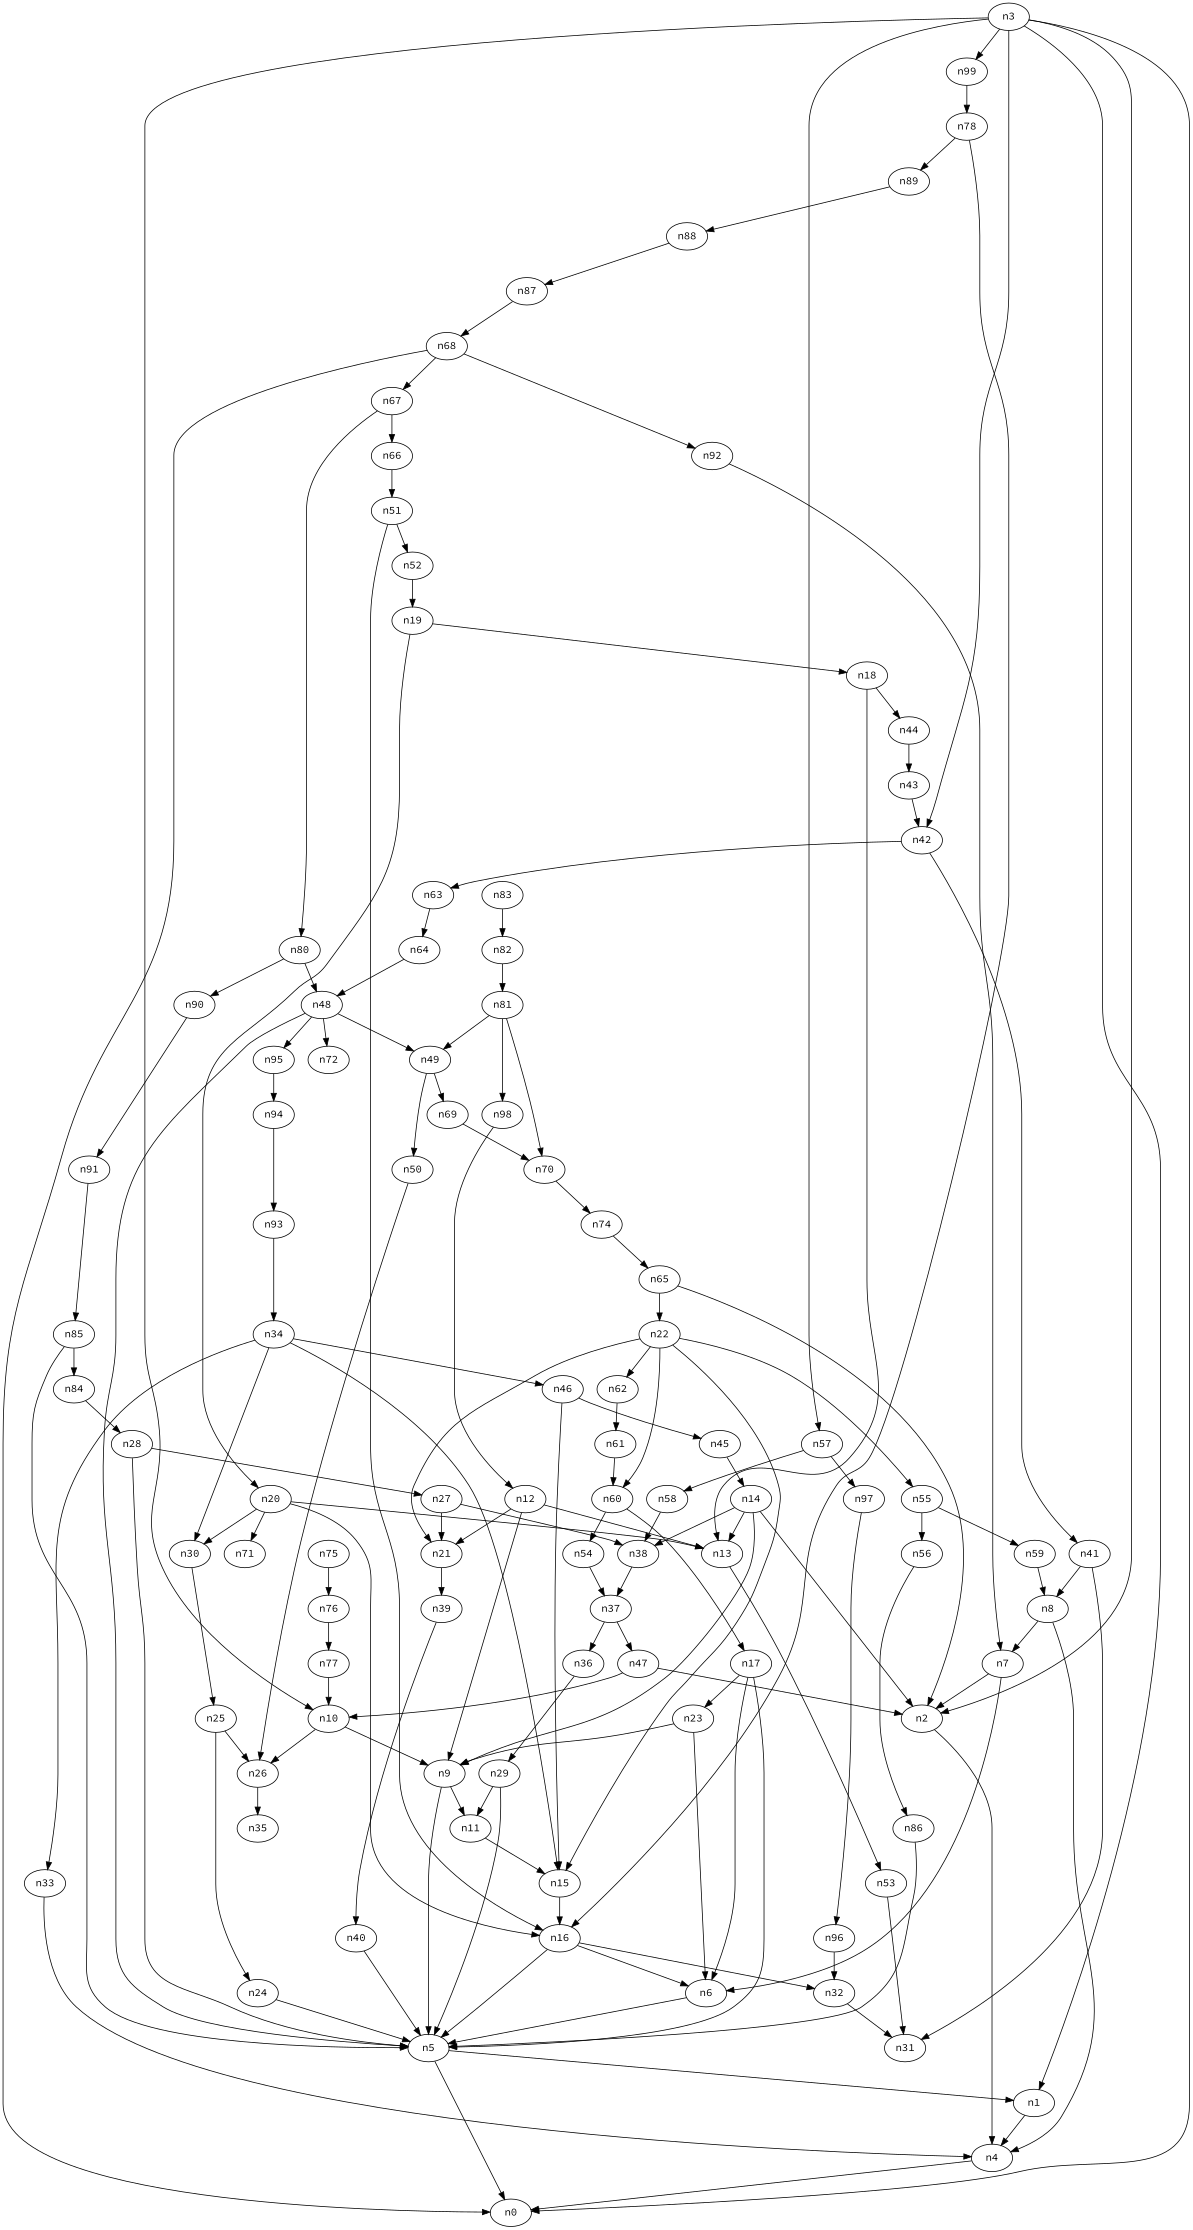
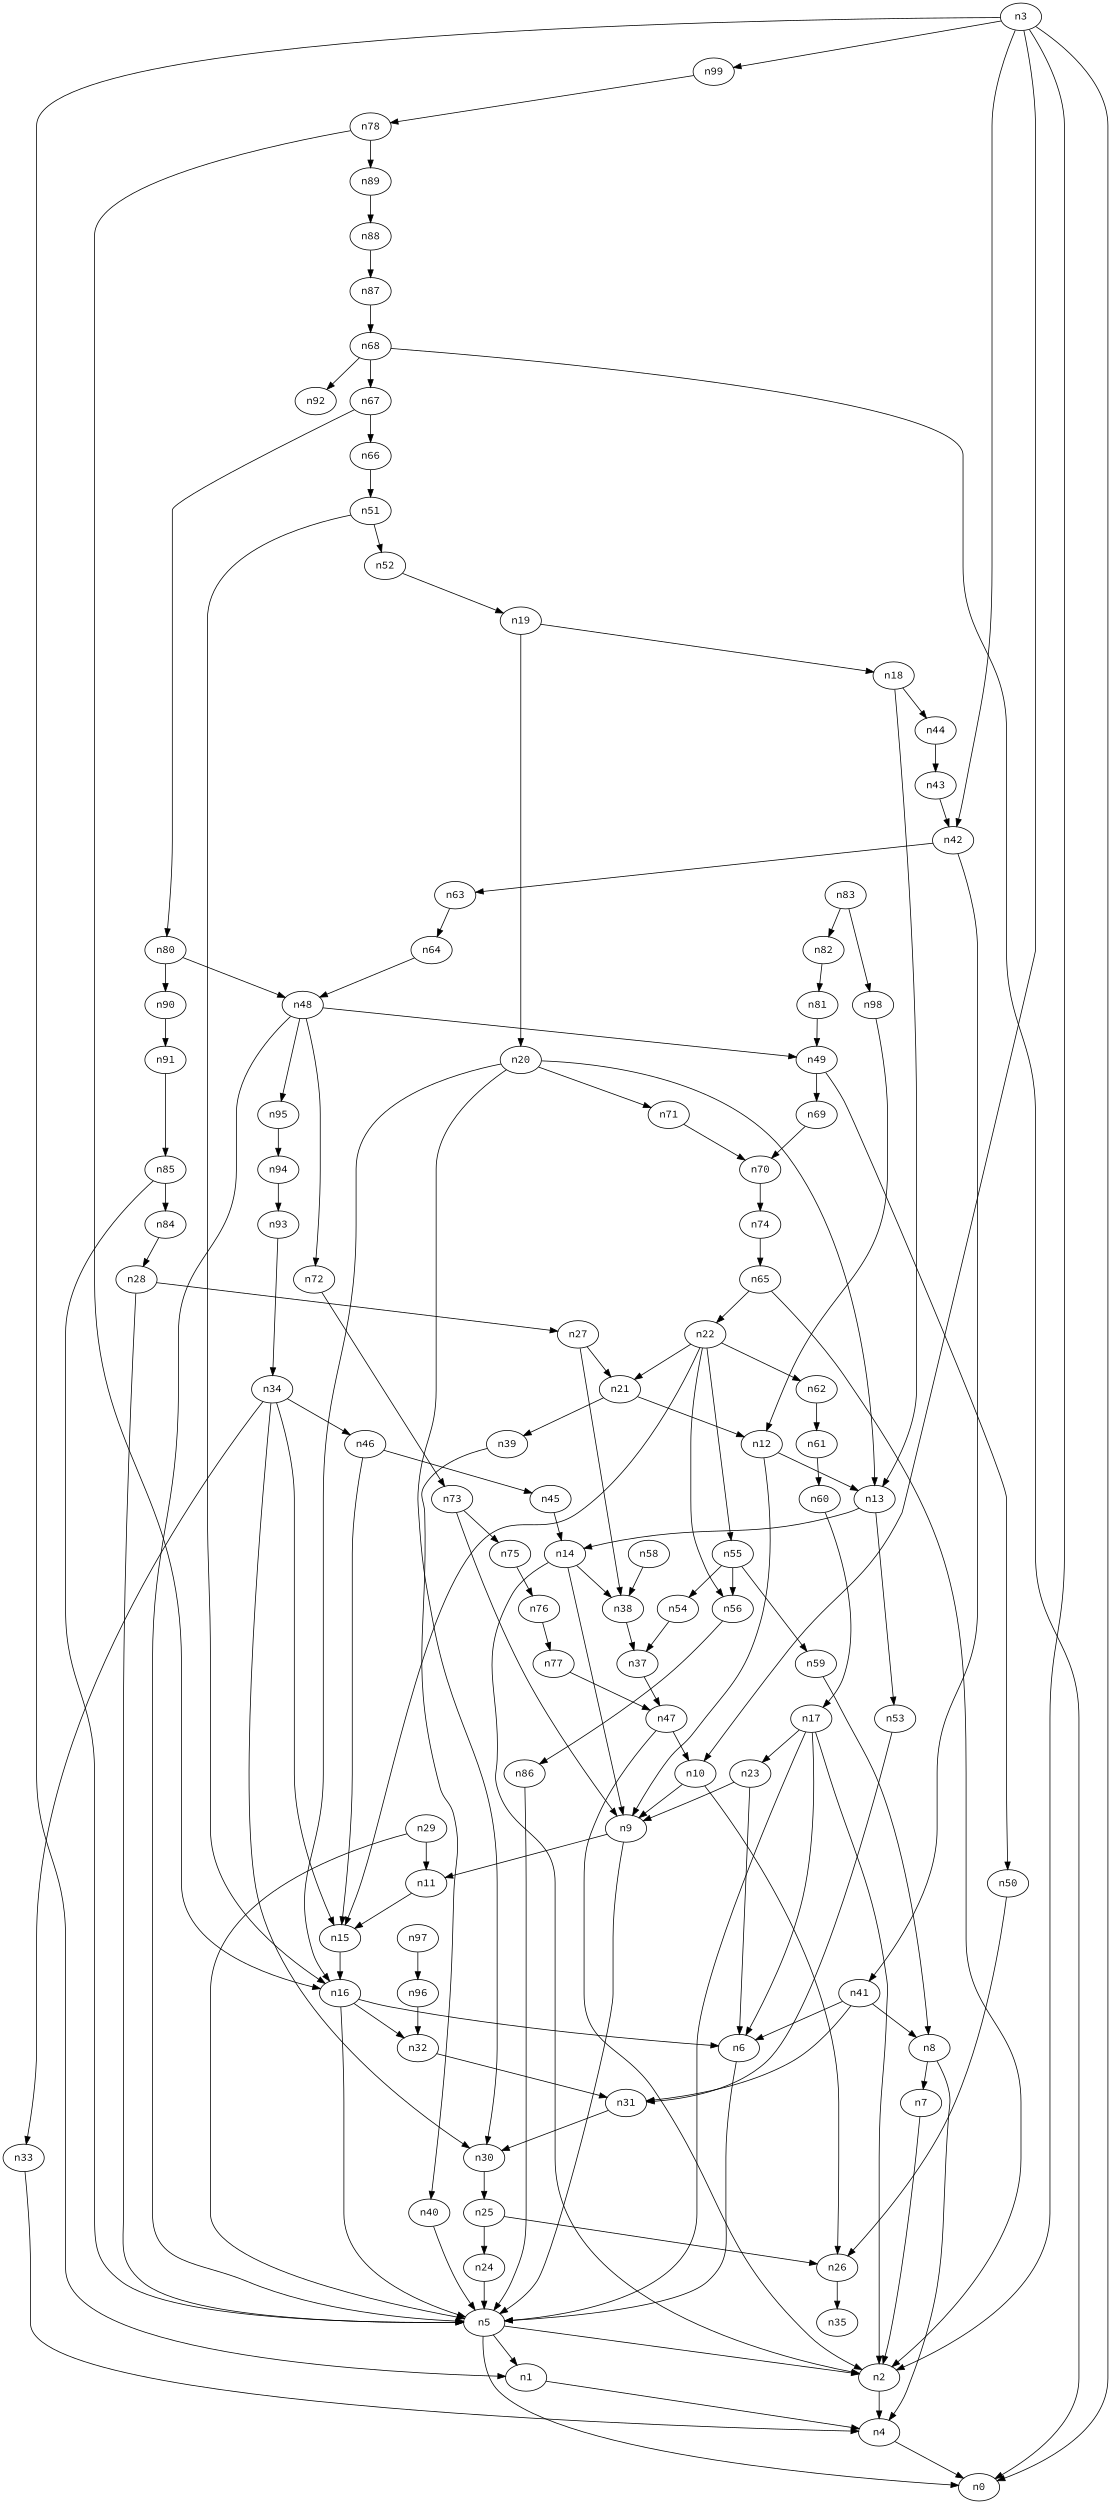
(989, 994) -> none
(502, 1056) -> (858, 946)
(525, 1083) -> (711, 1140)
(654, 1418) -> (691, 1472)
(822, 1444) -> none
none -> (452, 1499)
(738, 1523) -> (719, 1531)
(599, 1525) -> (706, 1581)
(482, 1528) -> (687, 1415)
(583, 1664) -> none
(329, 1687) -> (607, 1690)
(927, 1889) -> (803, 2019)
none -> (885, 2039)
none -> (561, 2128)
none -> (678, 2350)
